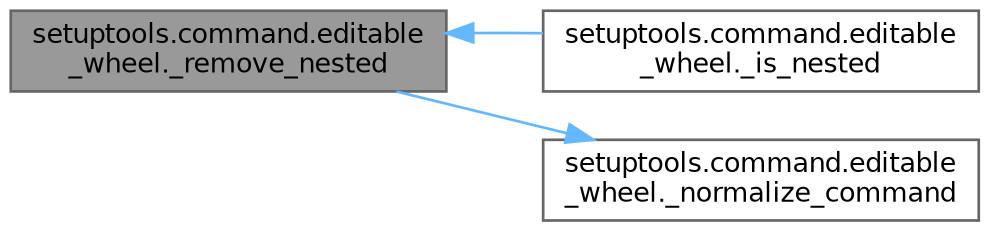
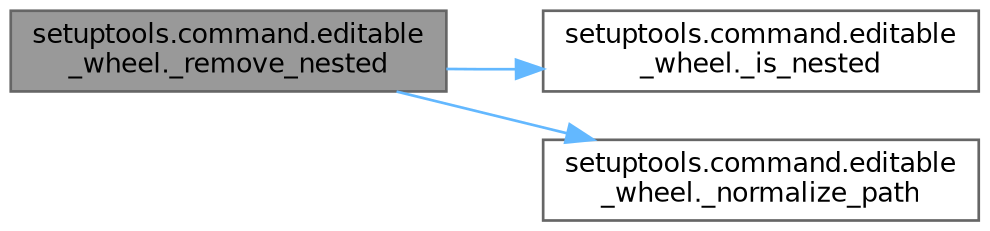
(508, 33) -> (481, 69)
(761, 180) -> (761, 180)
